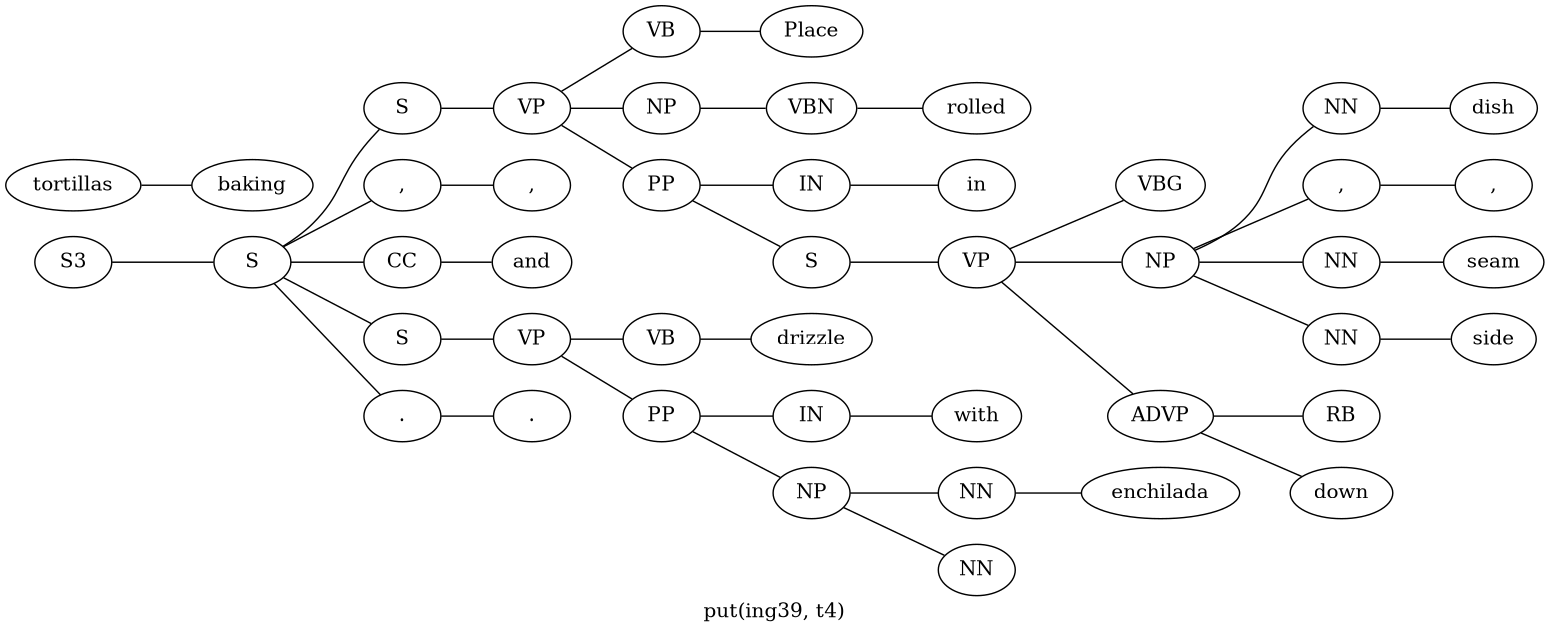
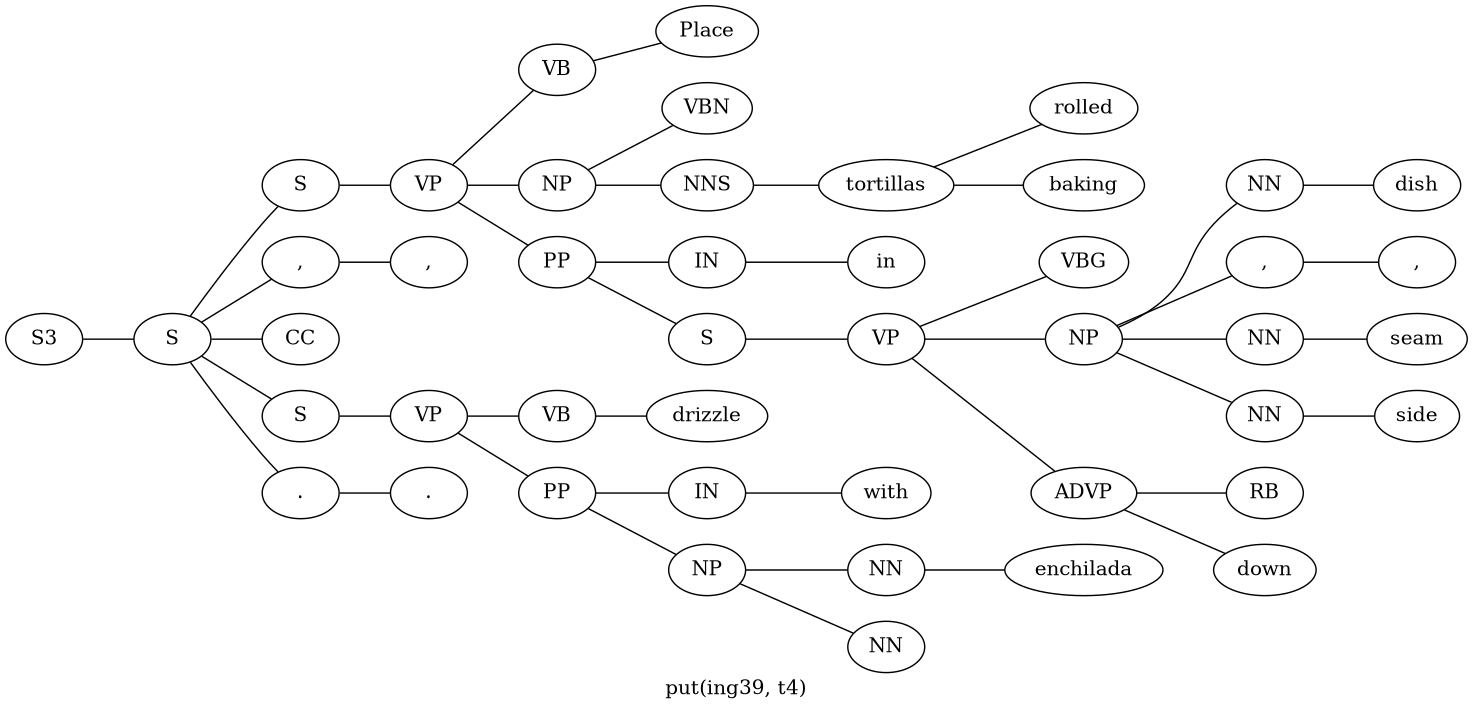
(890, 108) -> (988, 146)
none -> (707, 185)
(532, 262) -> none
